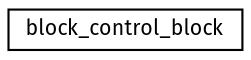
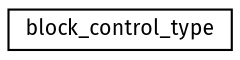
(125, 30) -> (120, 30)
